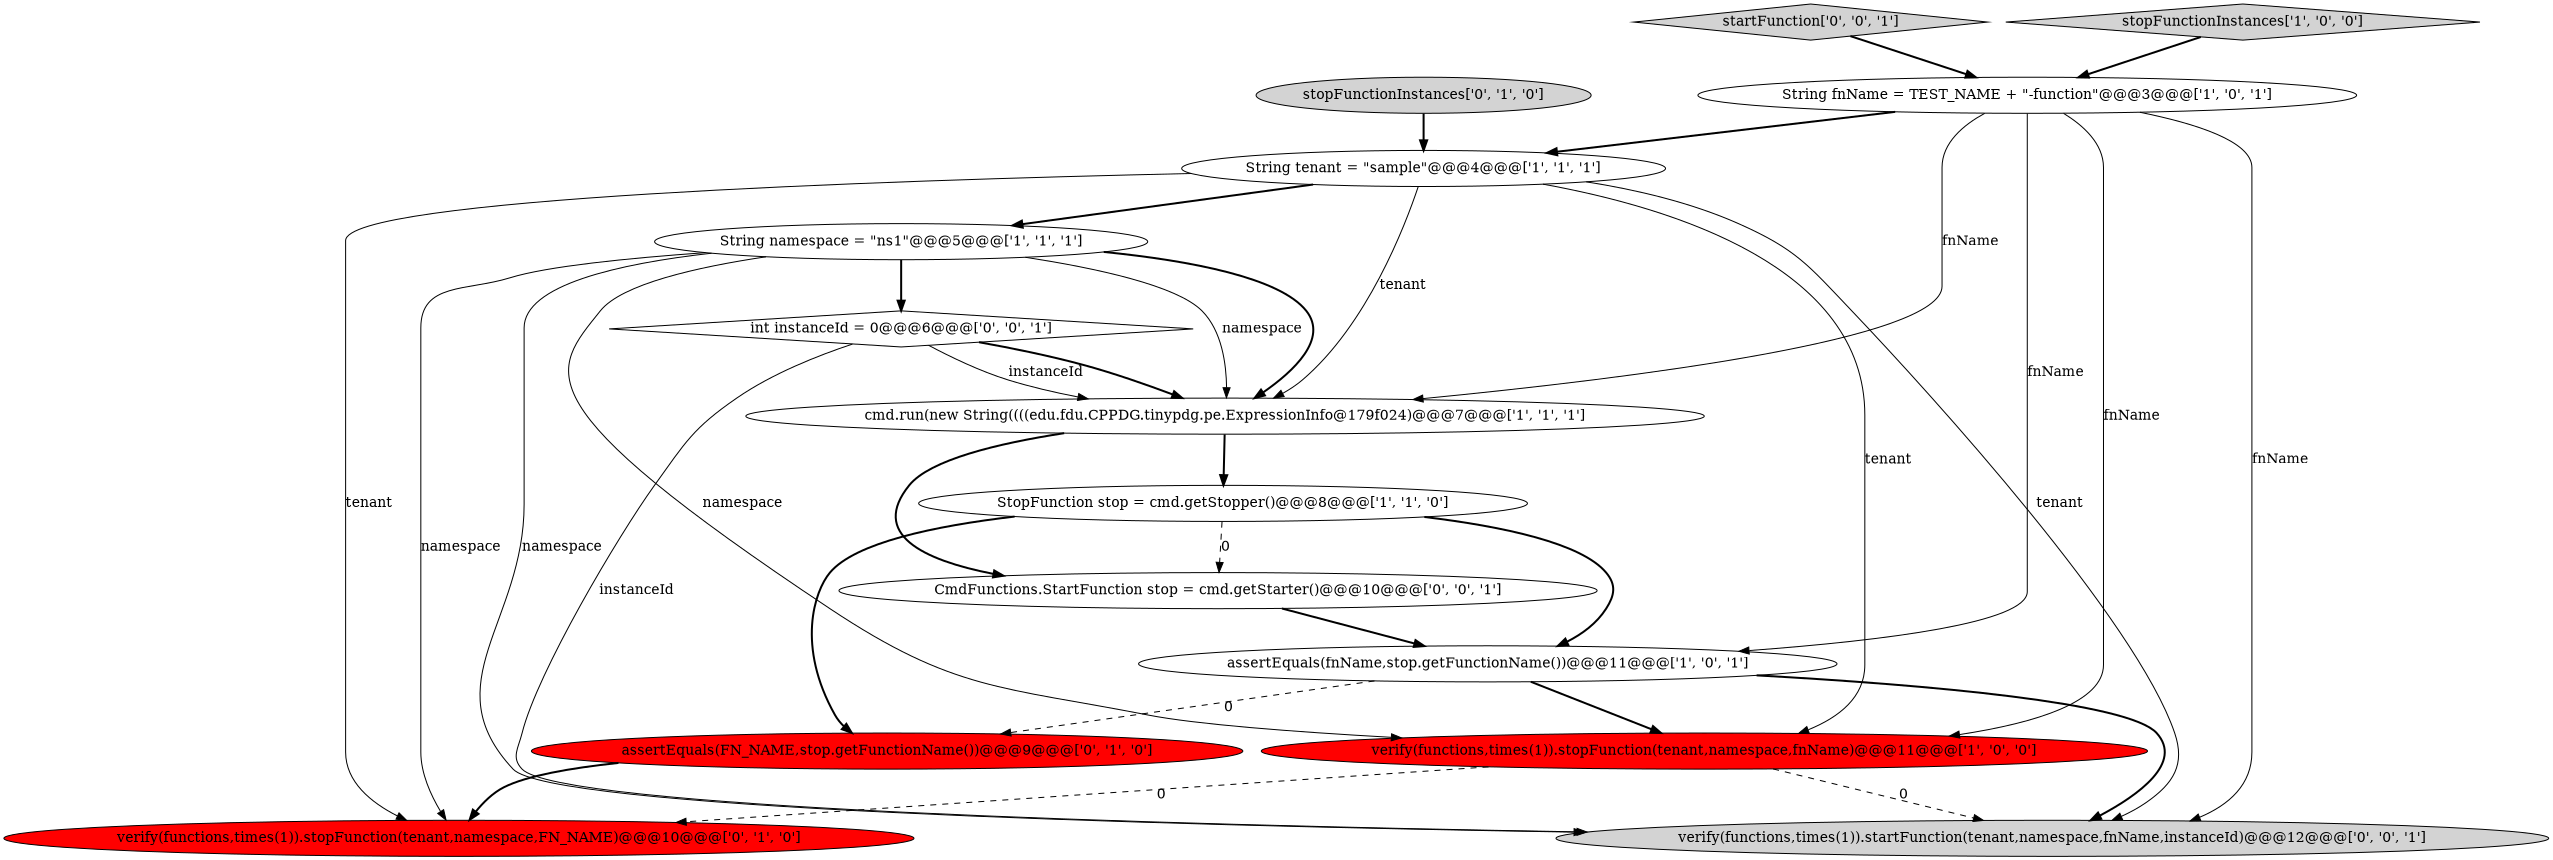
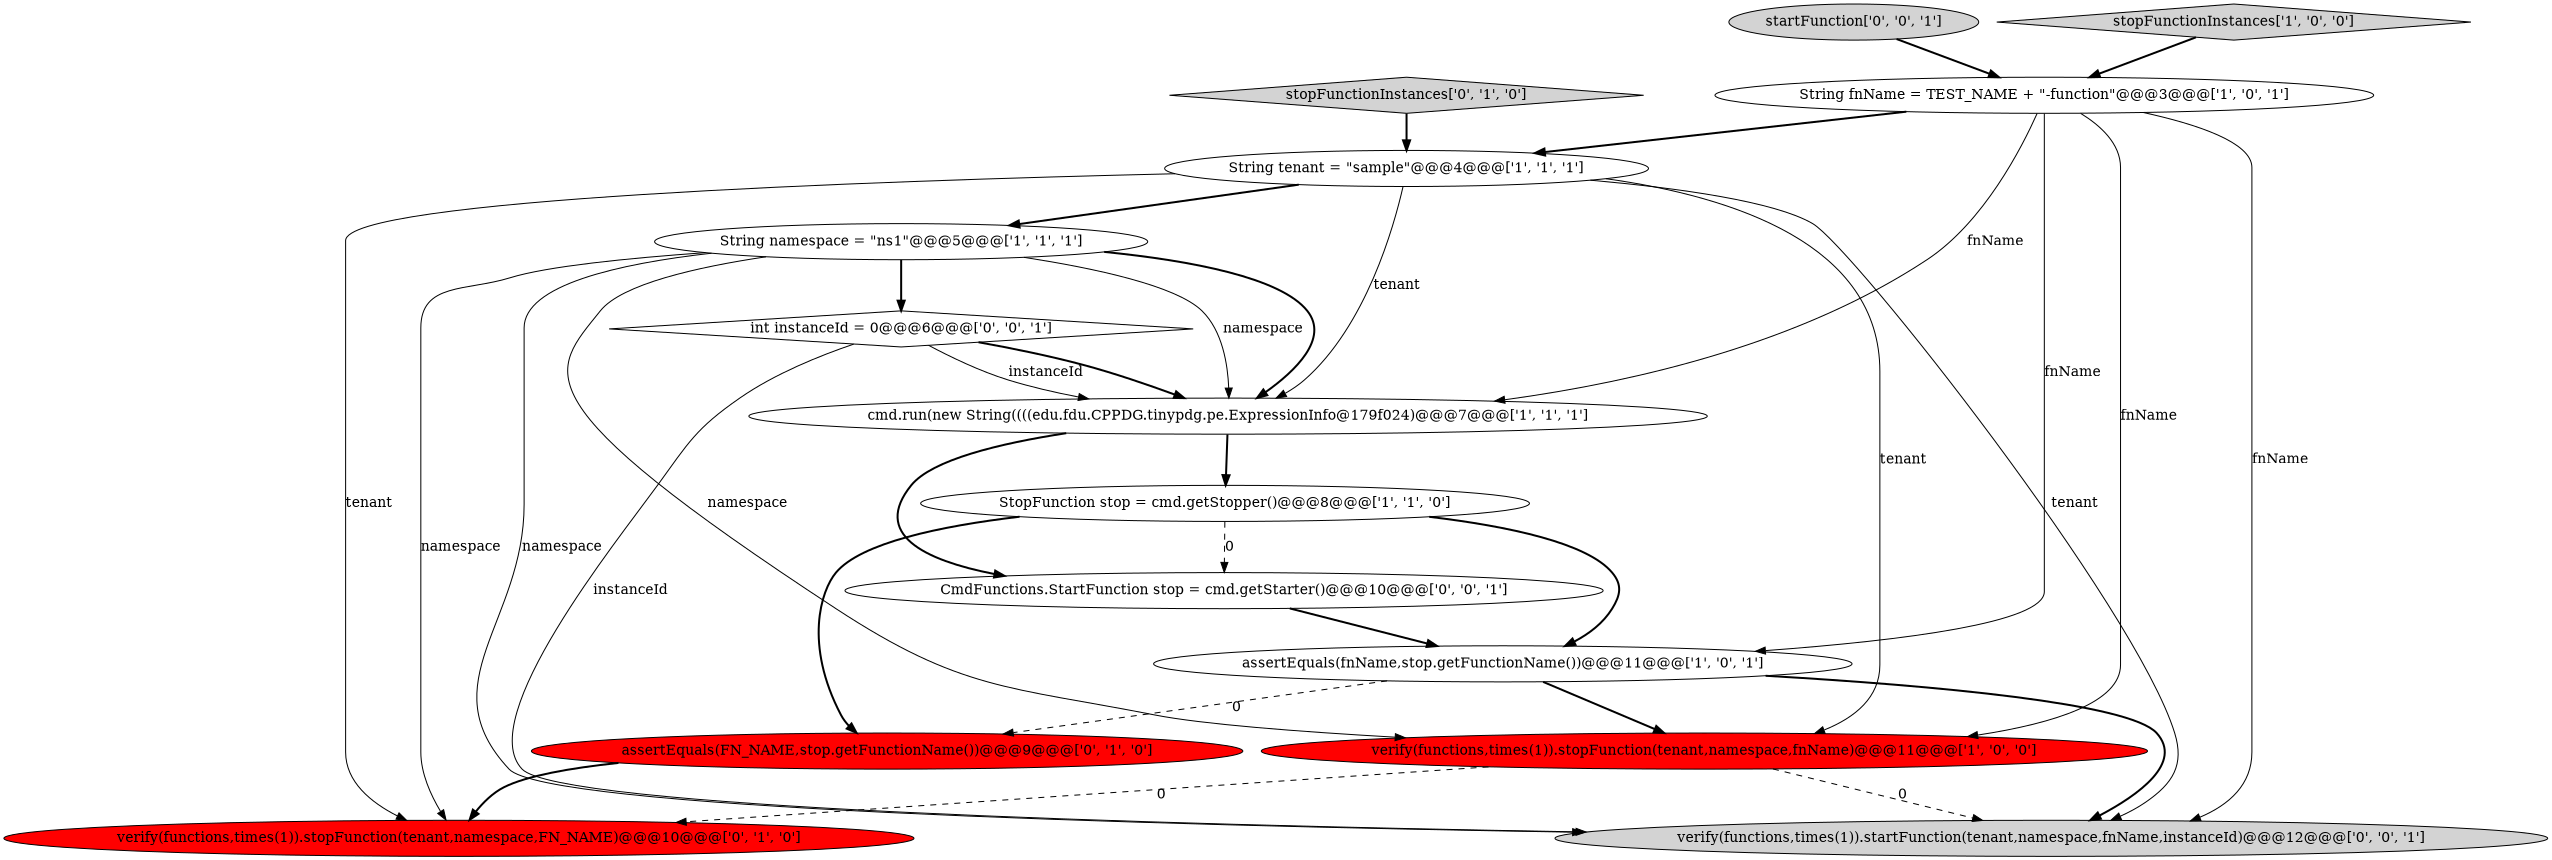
(1811, 22) -> (1854, 22)
(1424, 95) -> (1407, 95)
